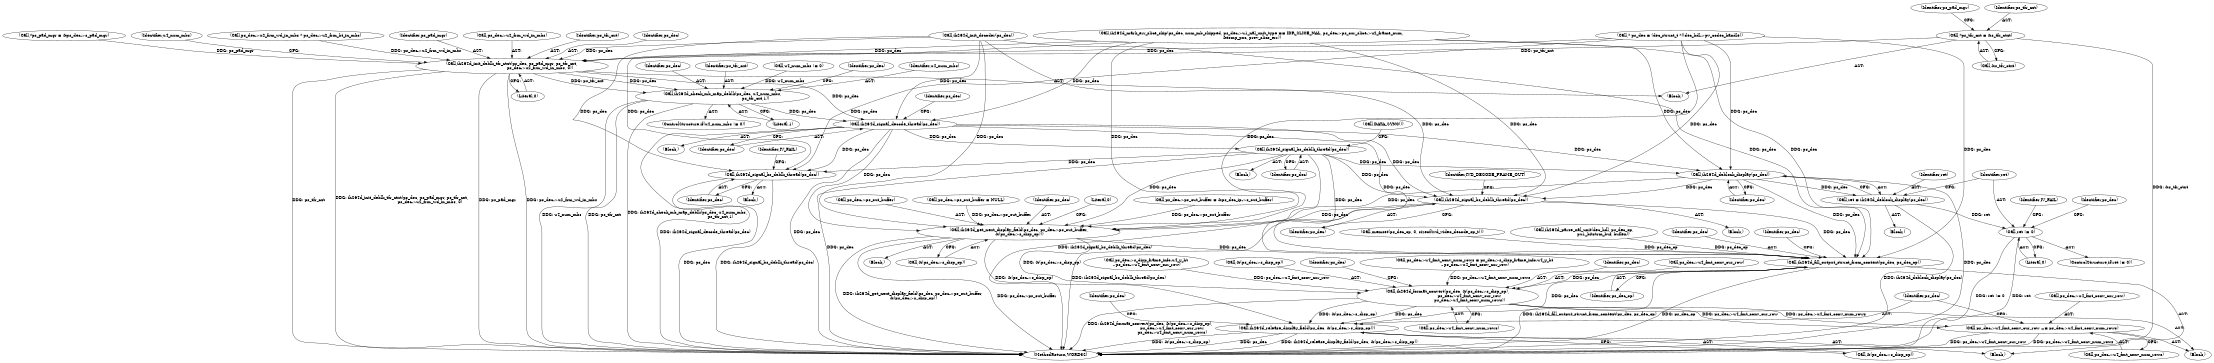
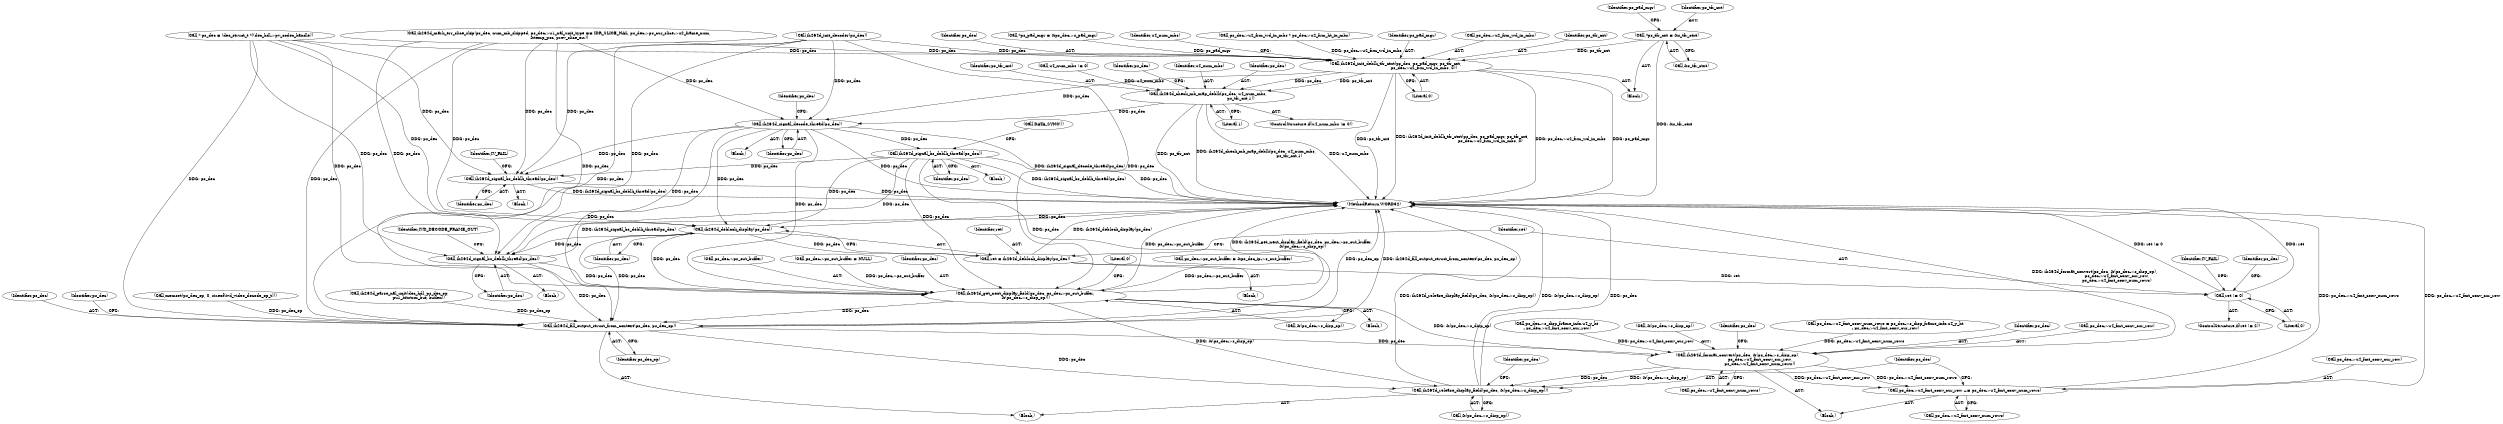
(2101, 263) -> (2229, 326)
(1615, 348) -> (1060, 214)
